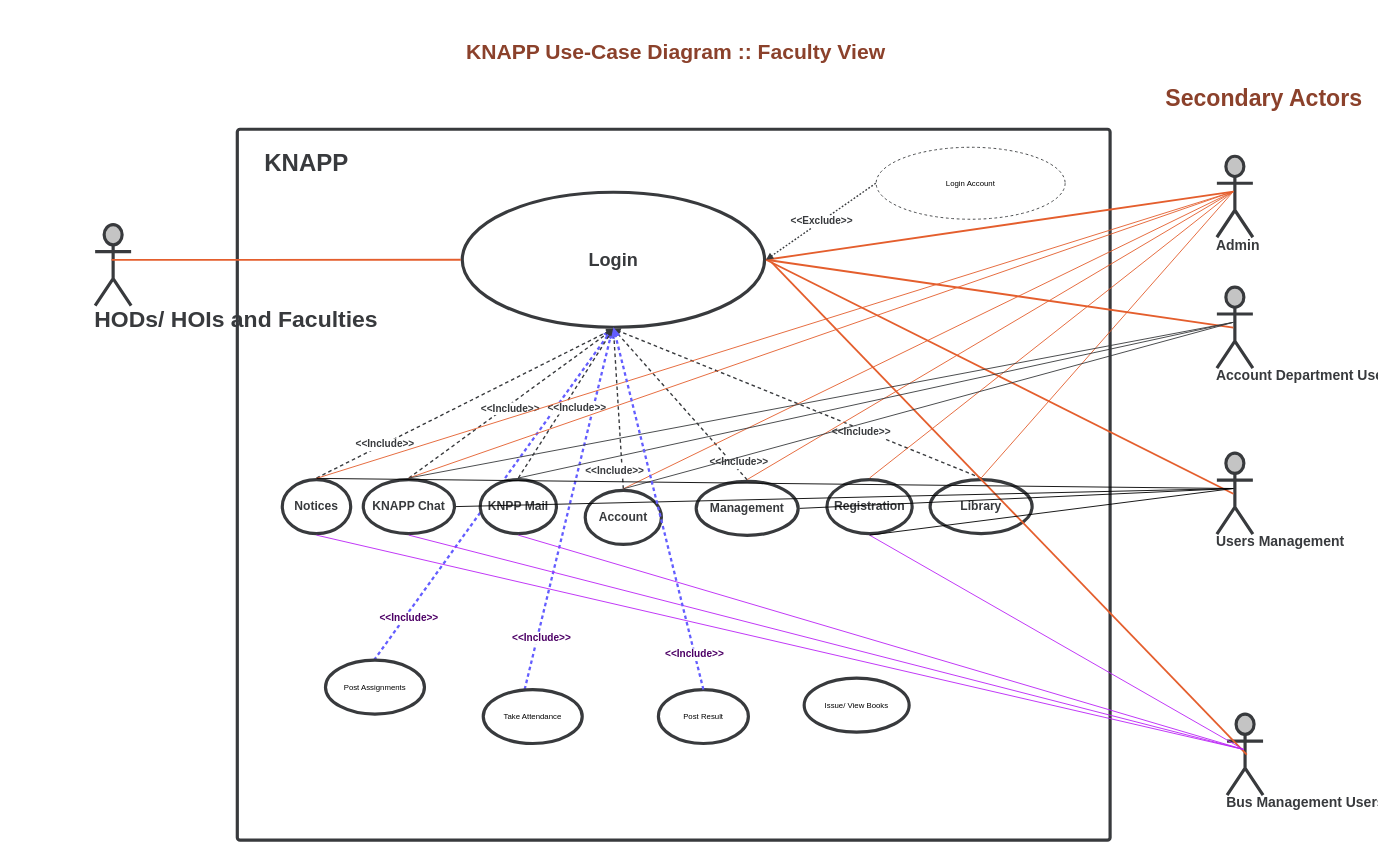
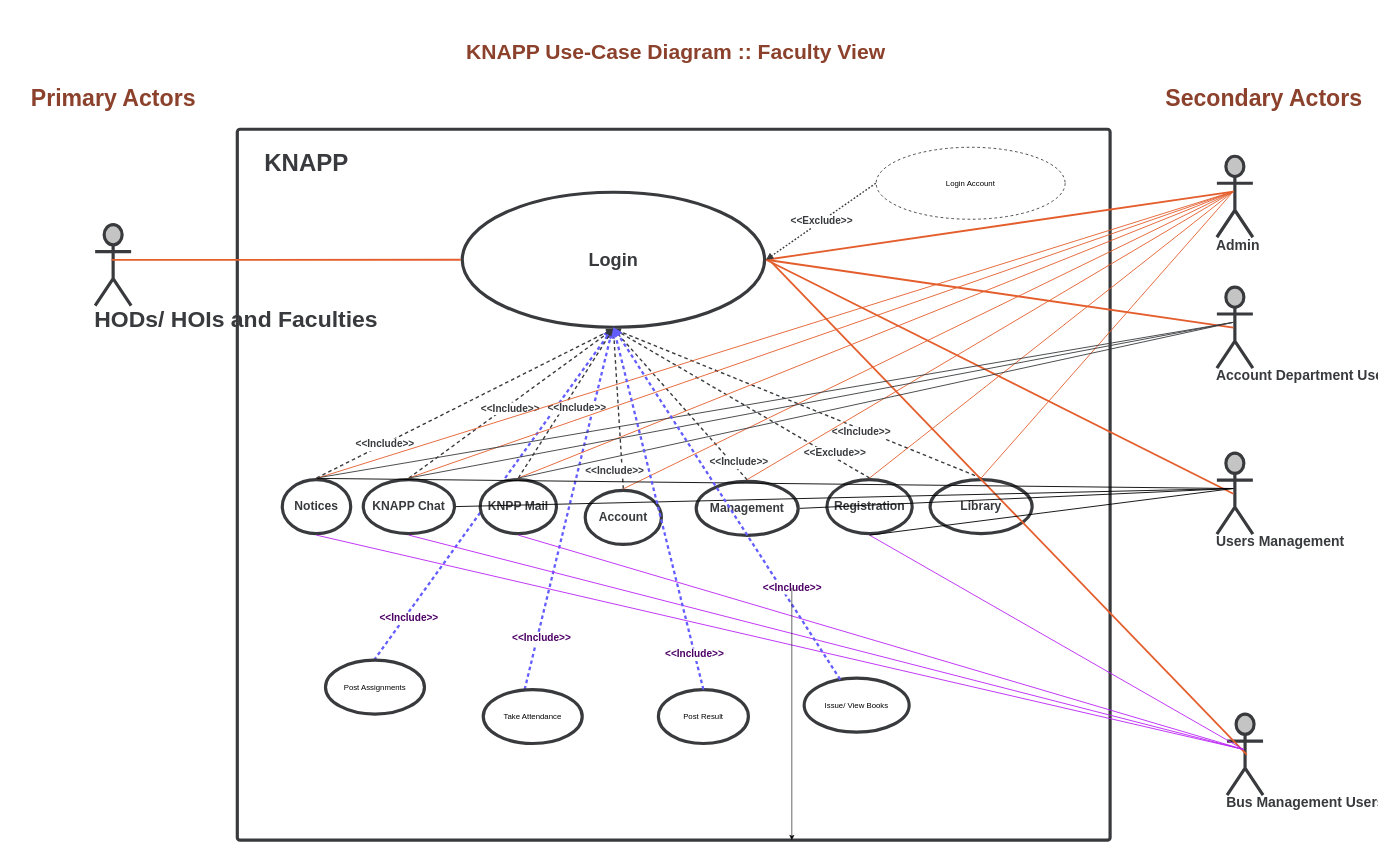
none -> (113, 98)
none -> (944, 308)
none -> (743, 404)
none -> (580, 433)
(736, 458) -> none
none -> (732, 511)
